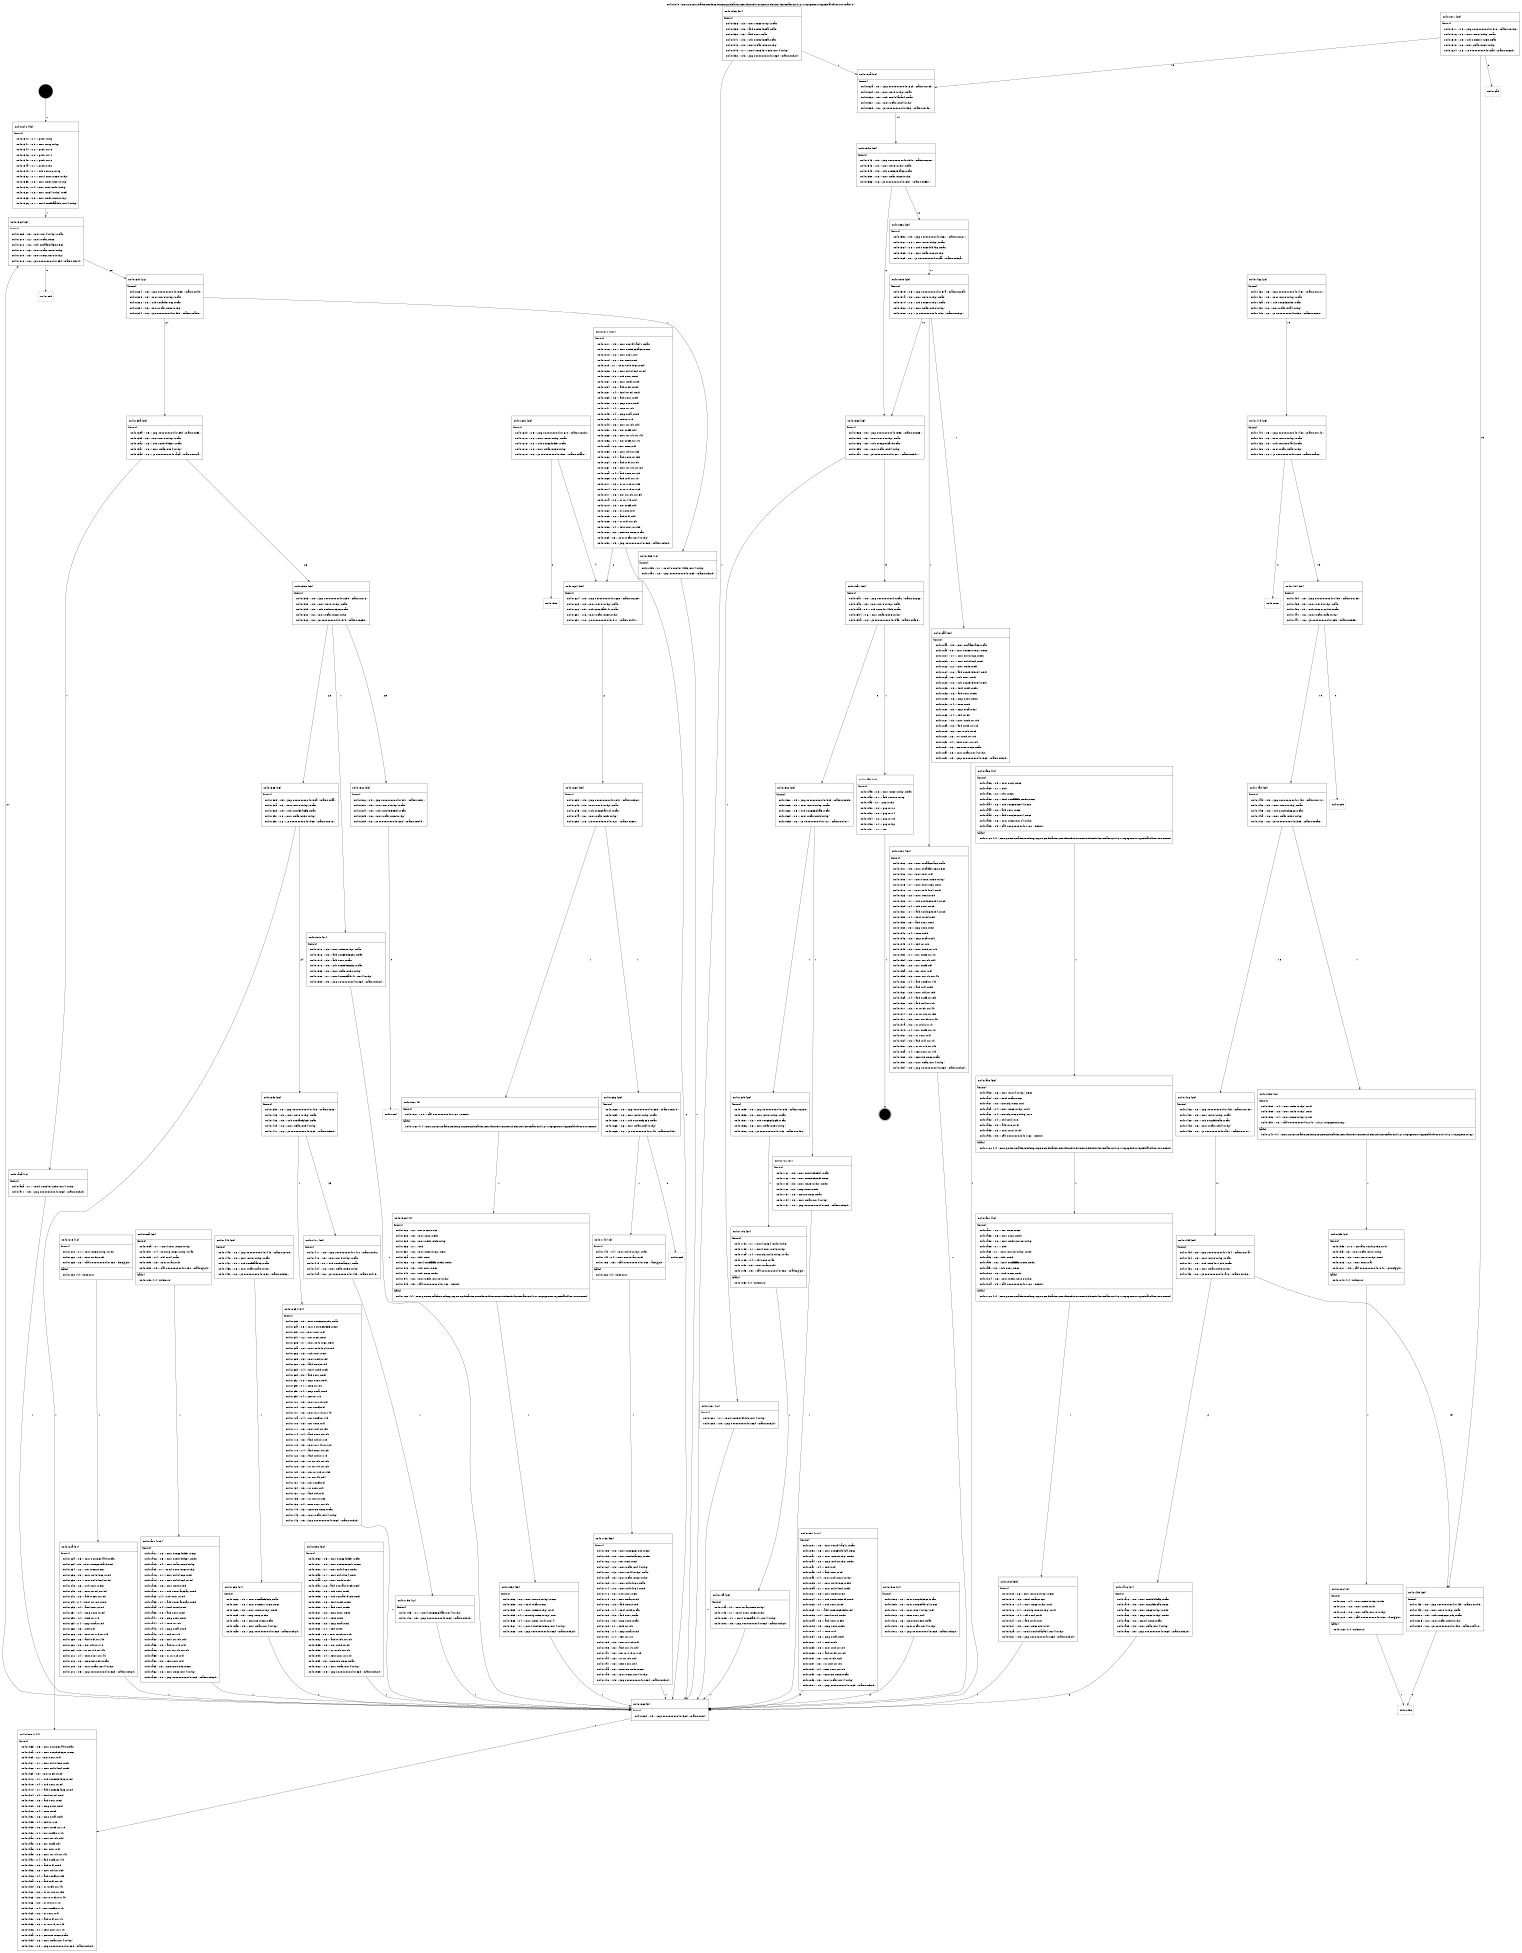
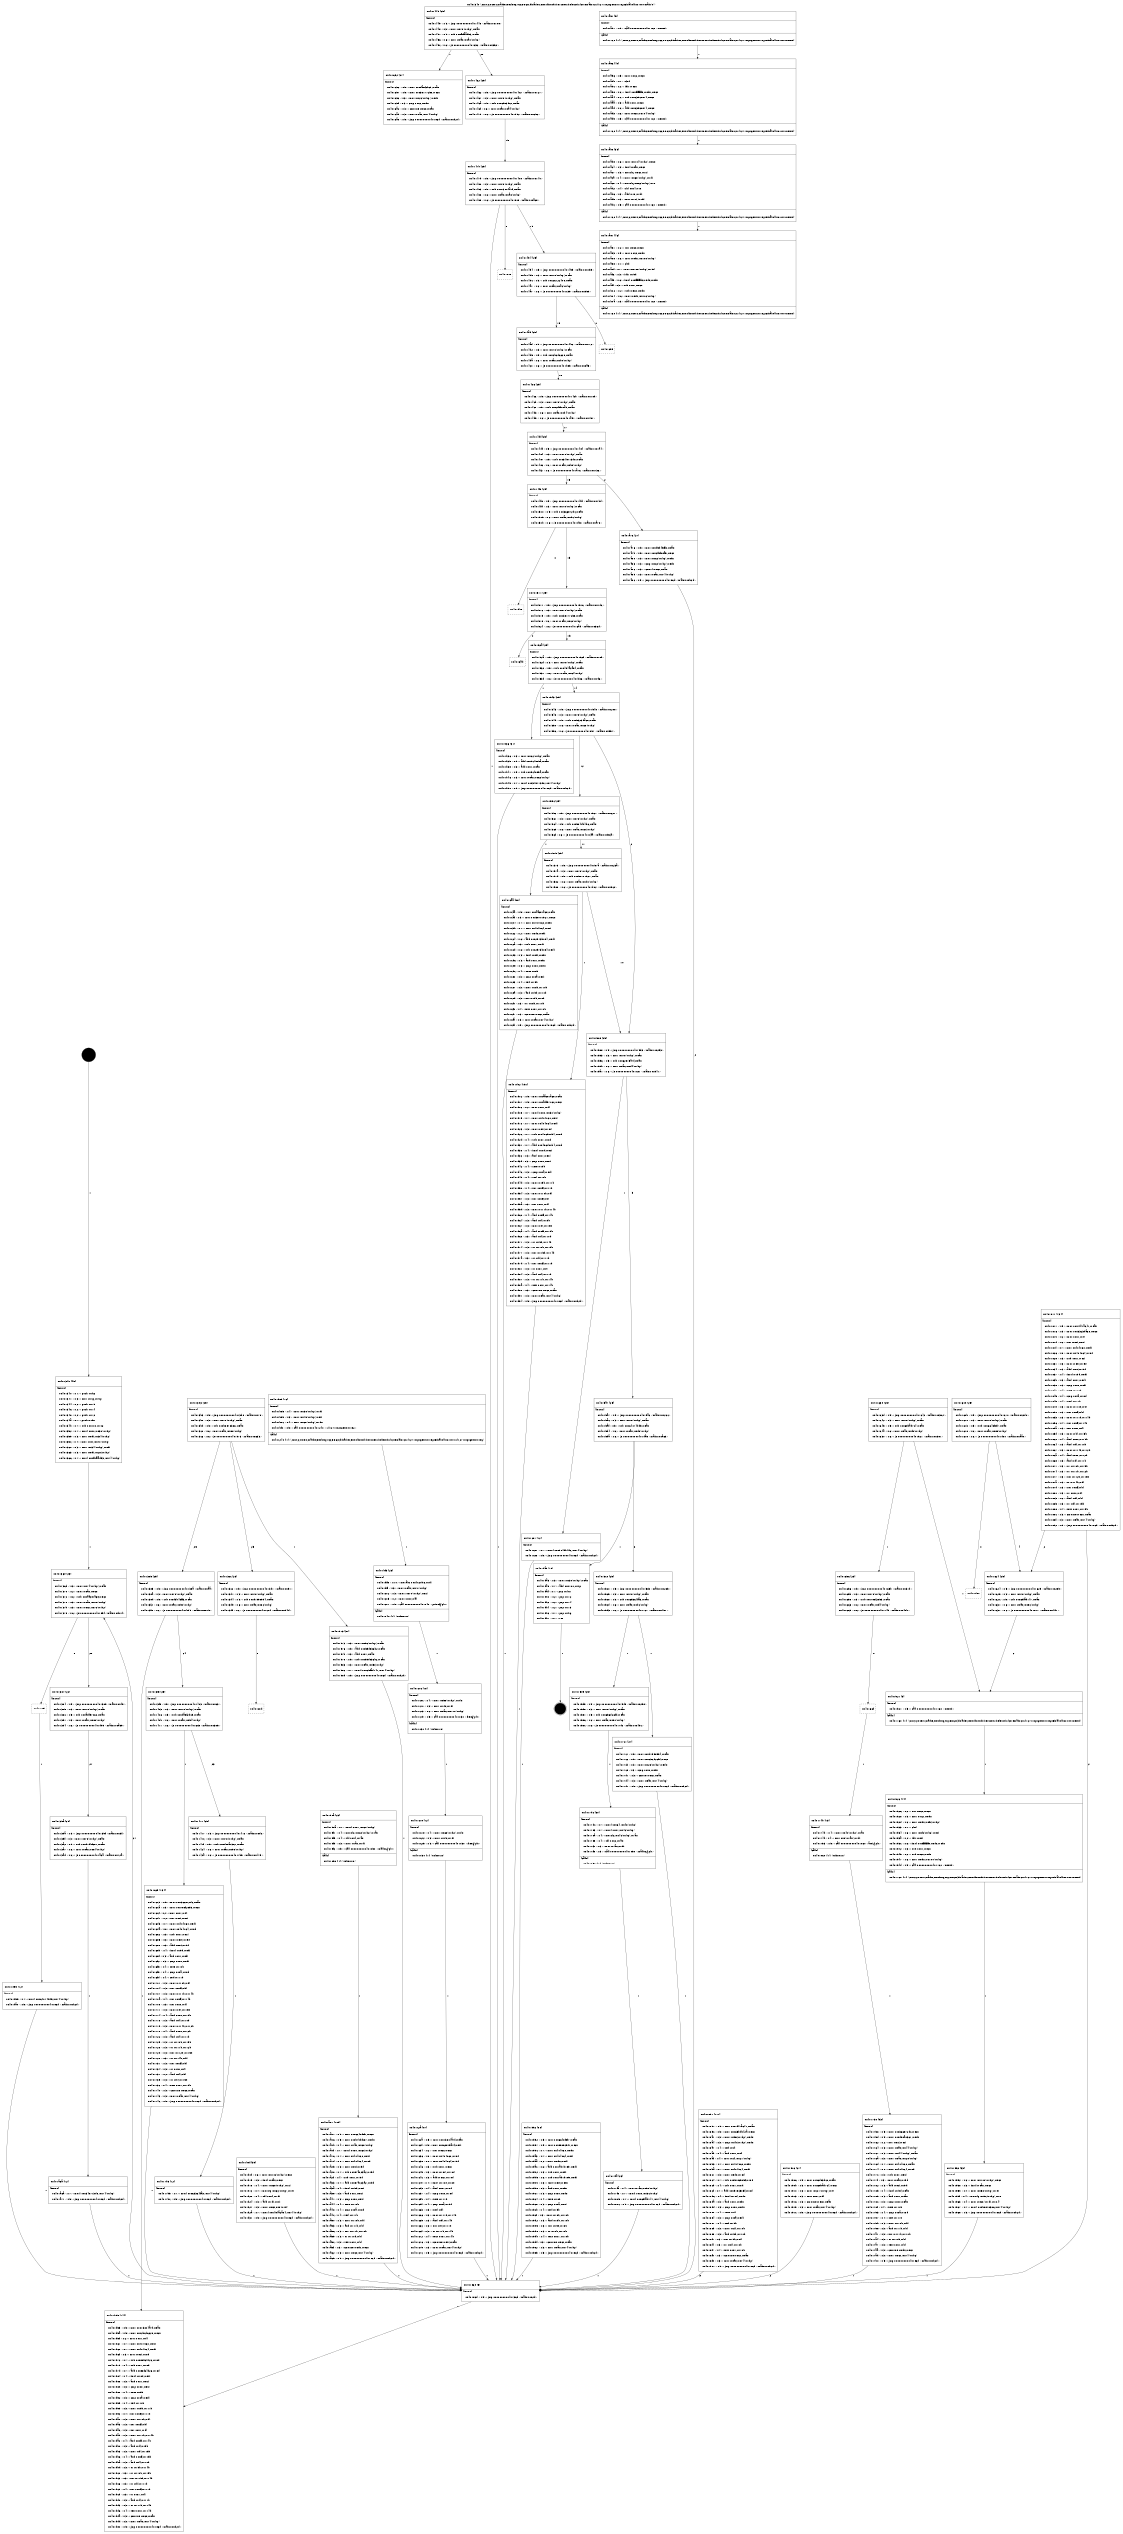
none -> (698, 28)
none -> (484, 62)
(829, 62) -> (534, 709)
(556, 312) -> (41, 1847)
(947, 472) -> (535, 865)
(247, 520) -> none
(603, 703) -> (1004, 1653)
(1480, 822) -> (567, 557)
(1326, 957) -> none
(635, 1185) -> (858, 1764)
(1056, 1438) -> none
(1390, 1669) -> (445, 1774)
(345, 1700) -> (491, 1242)
